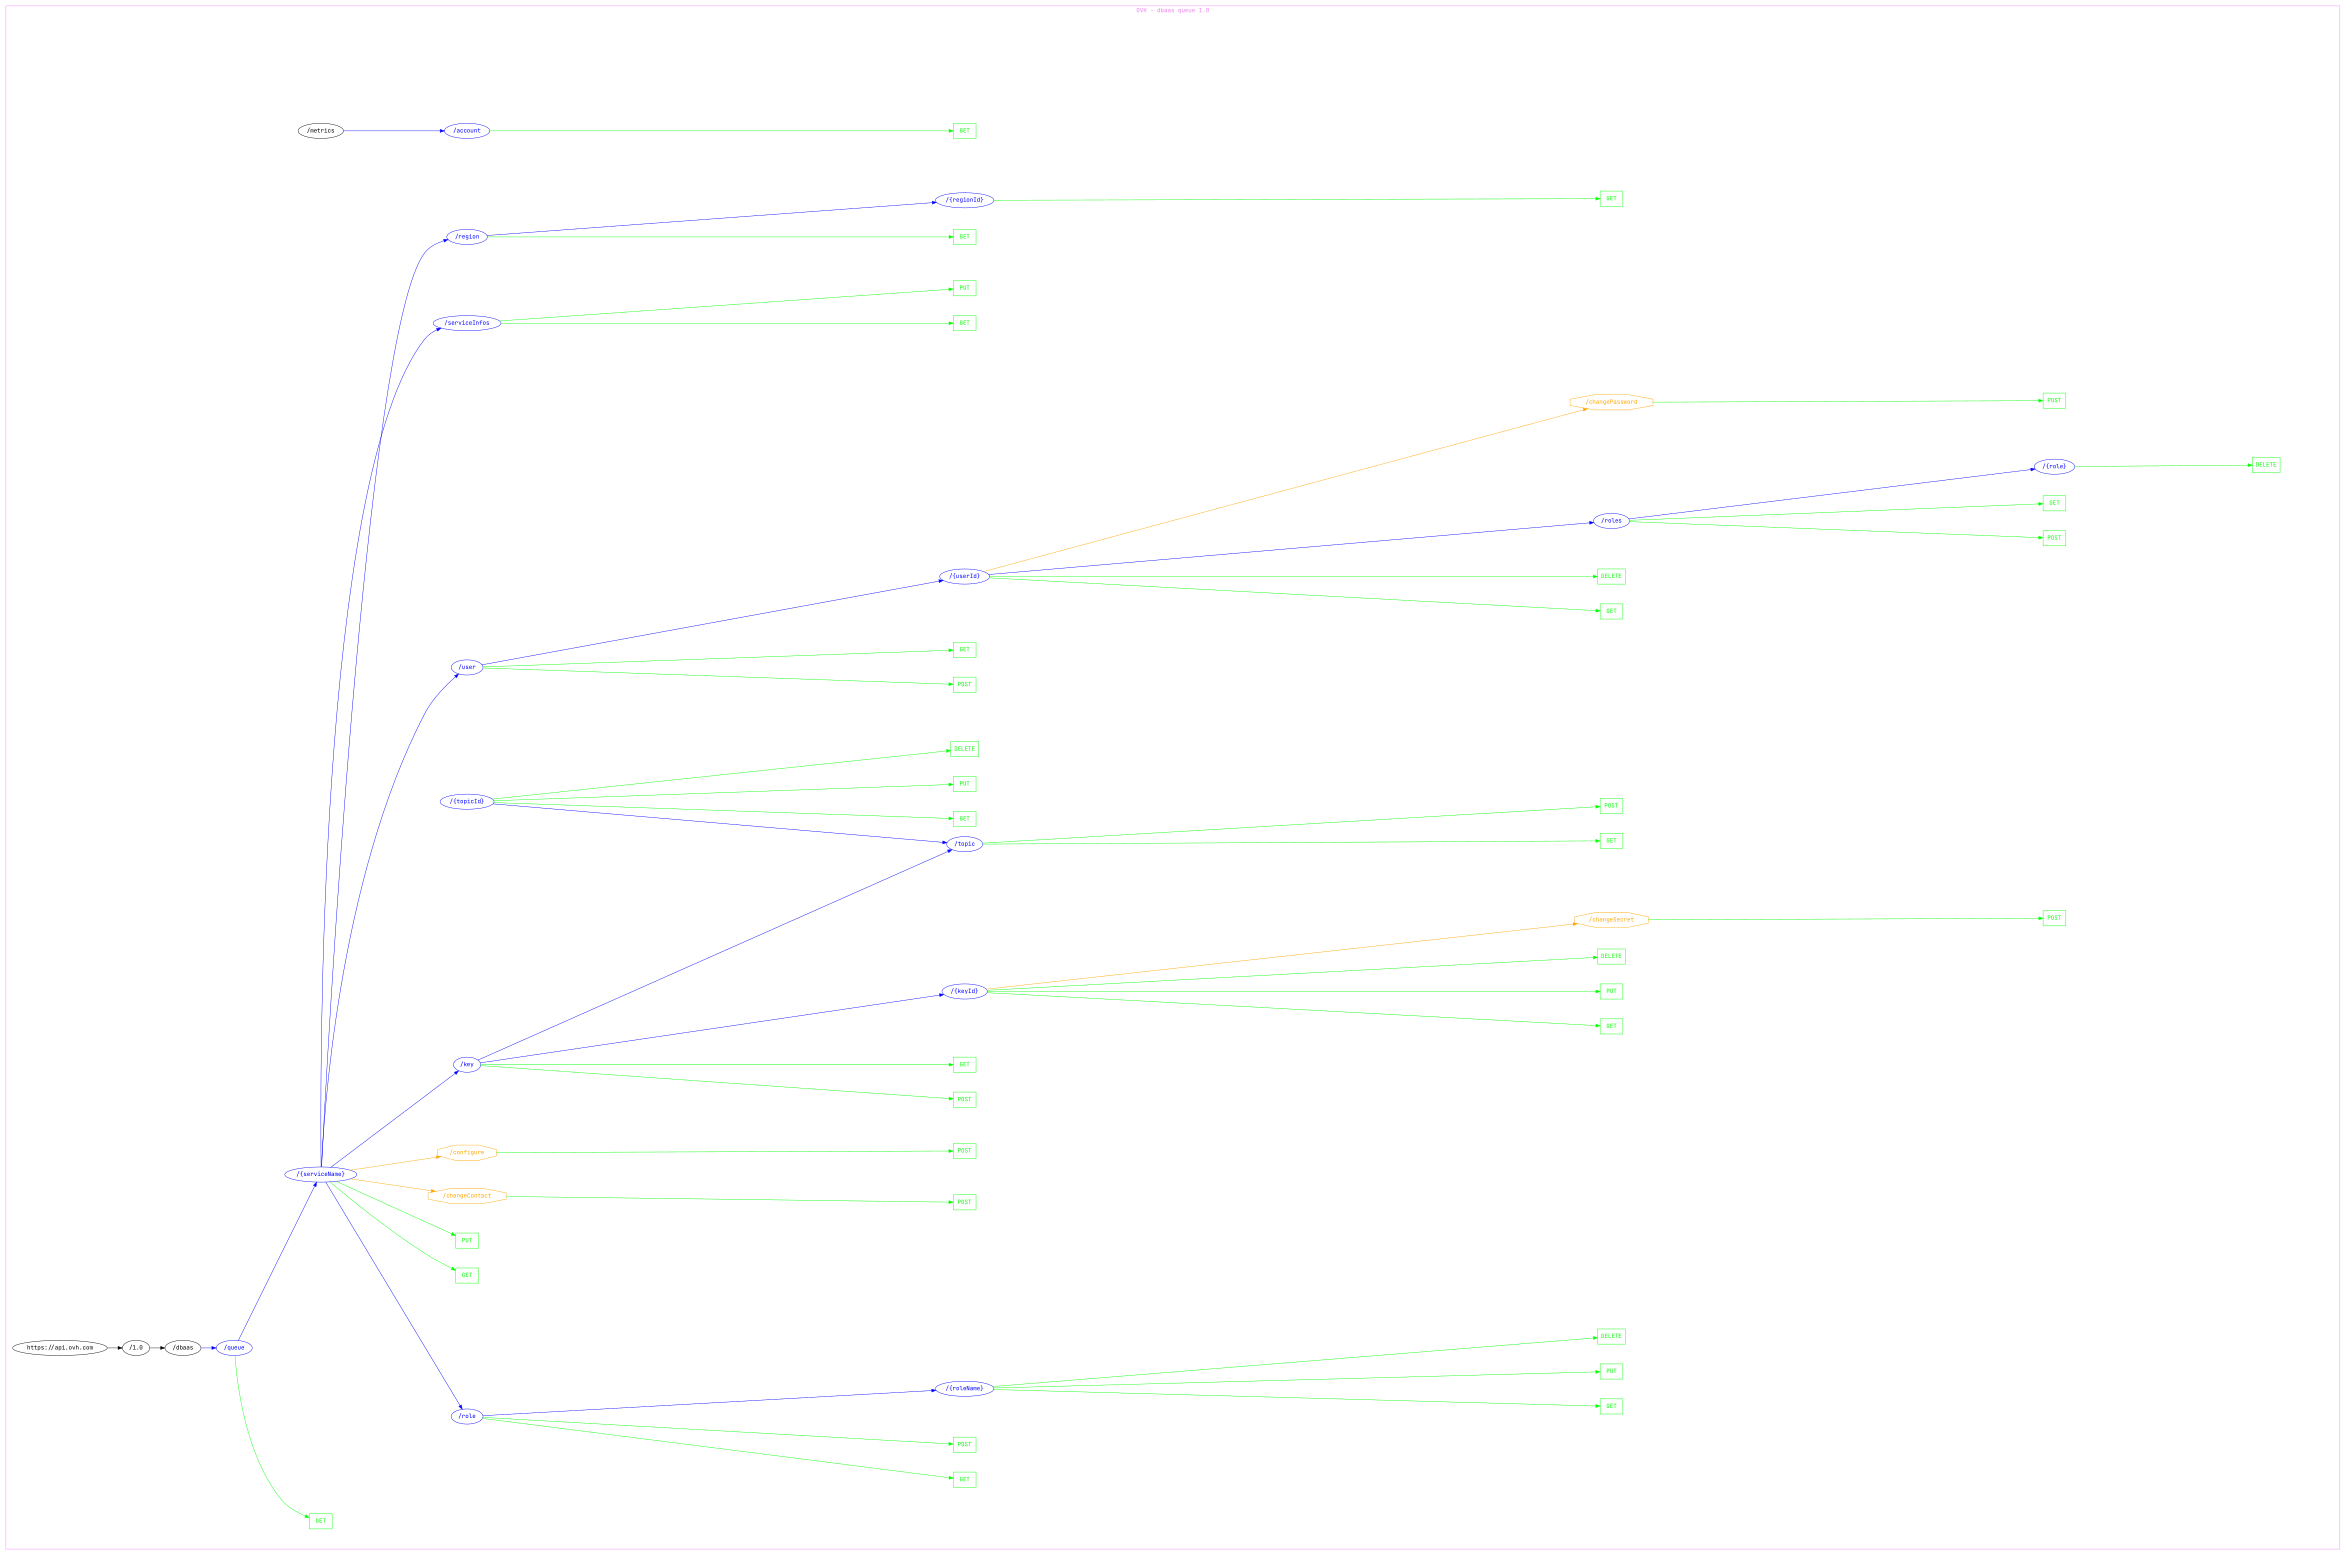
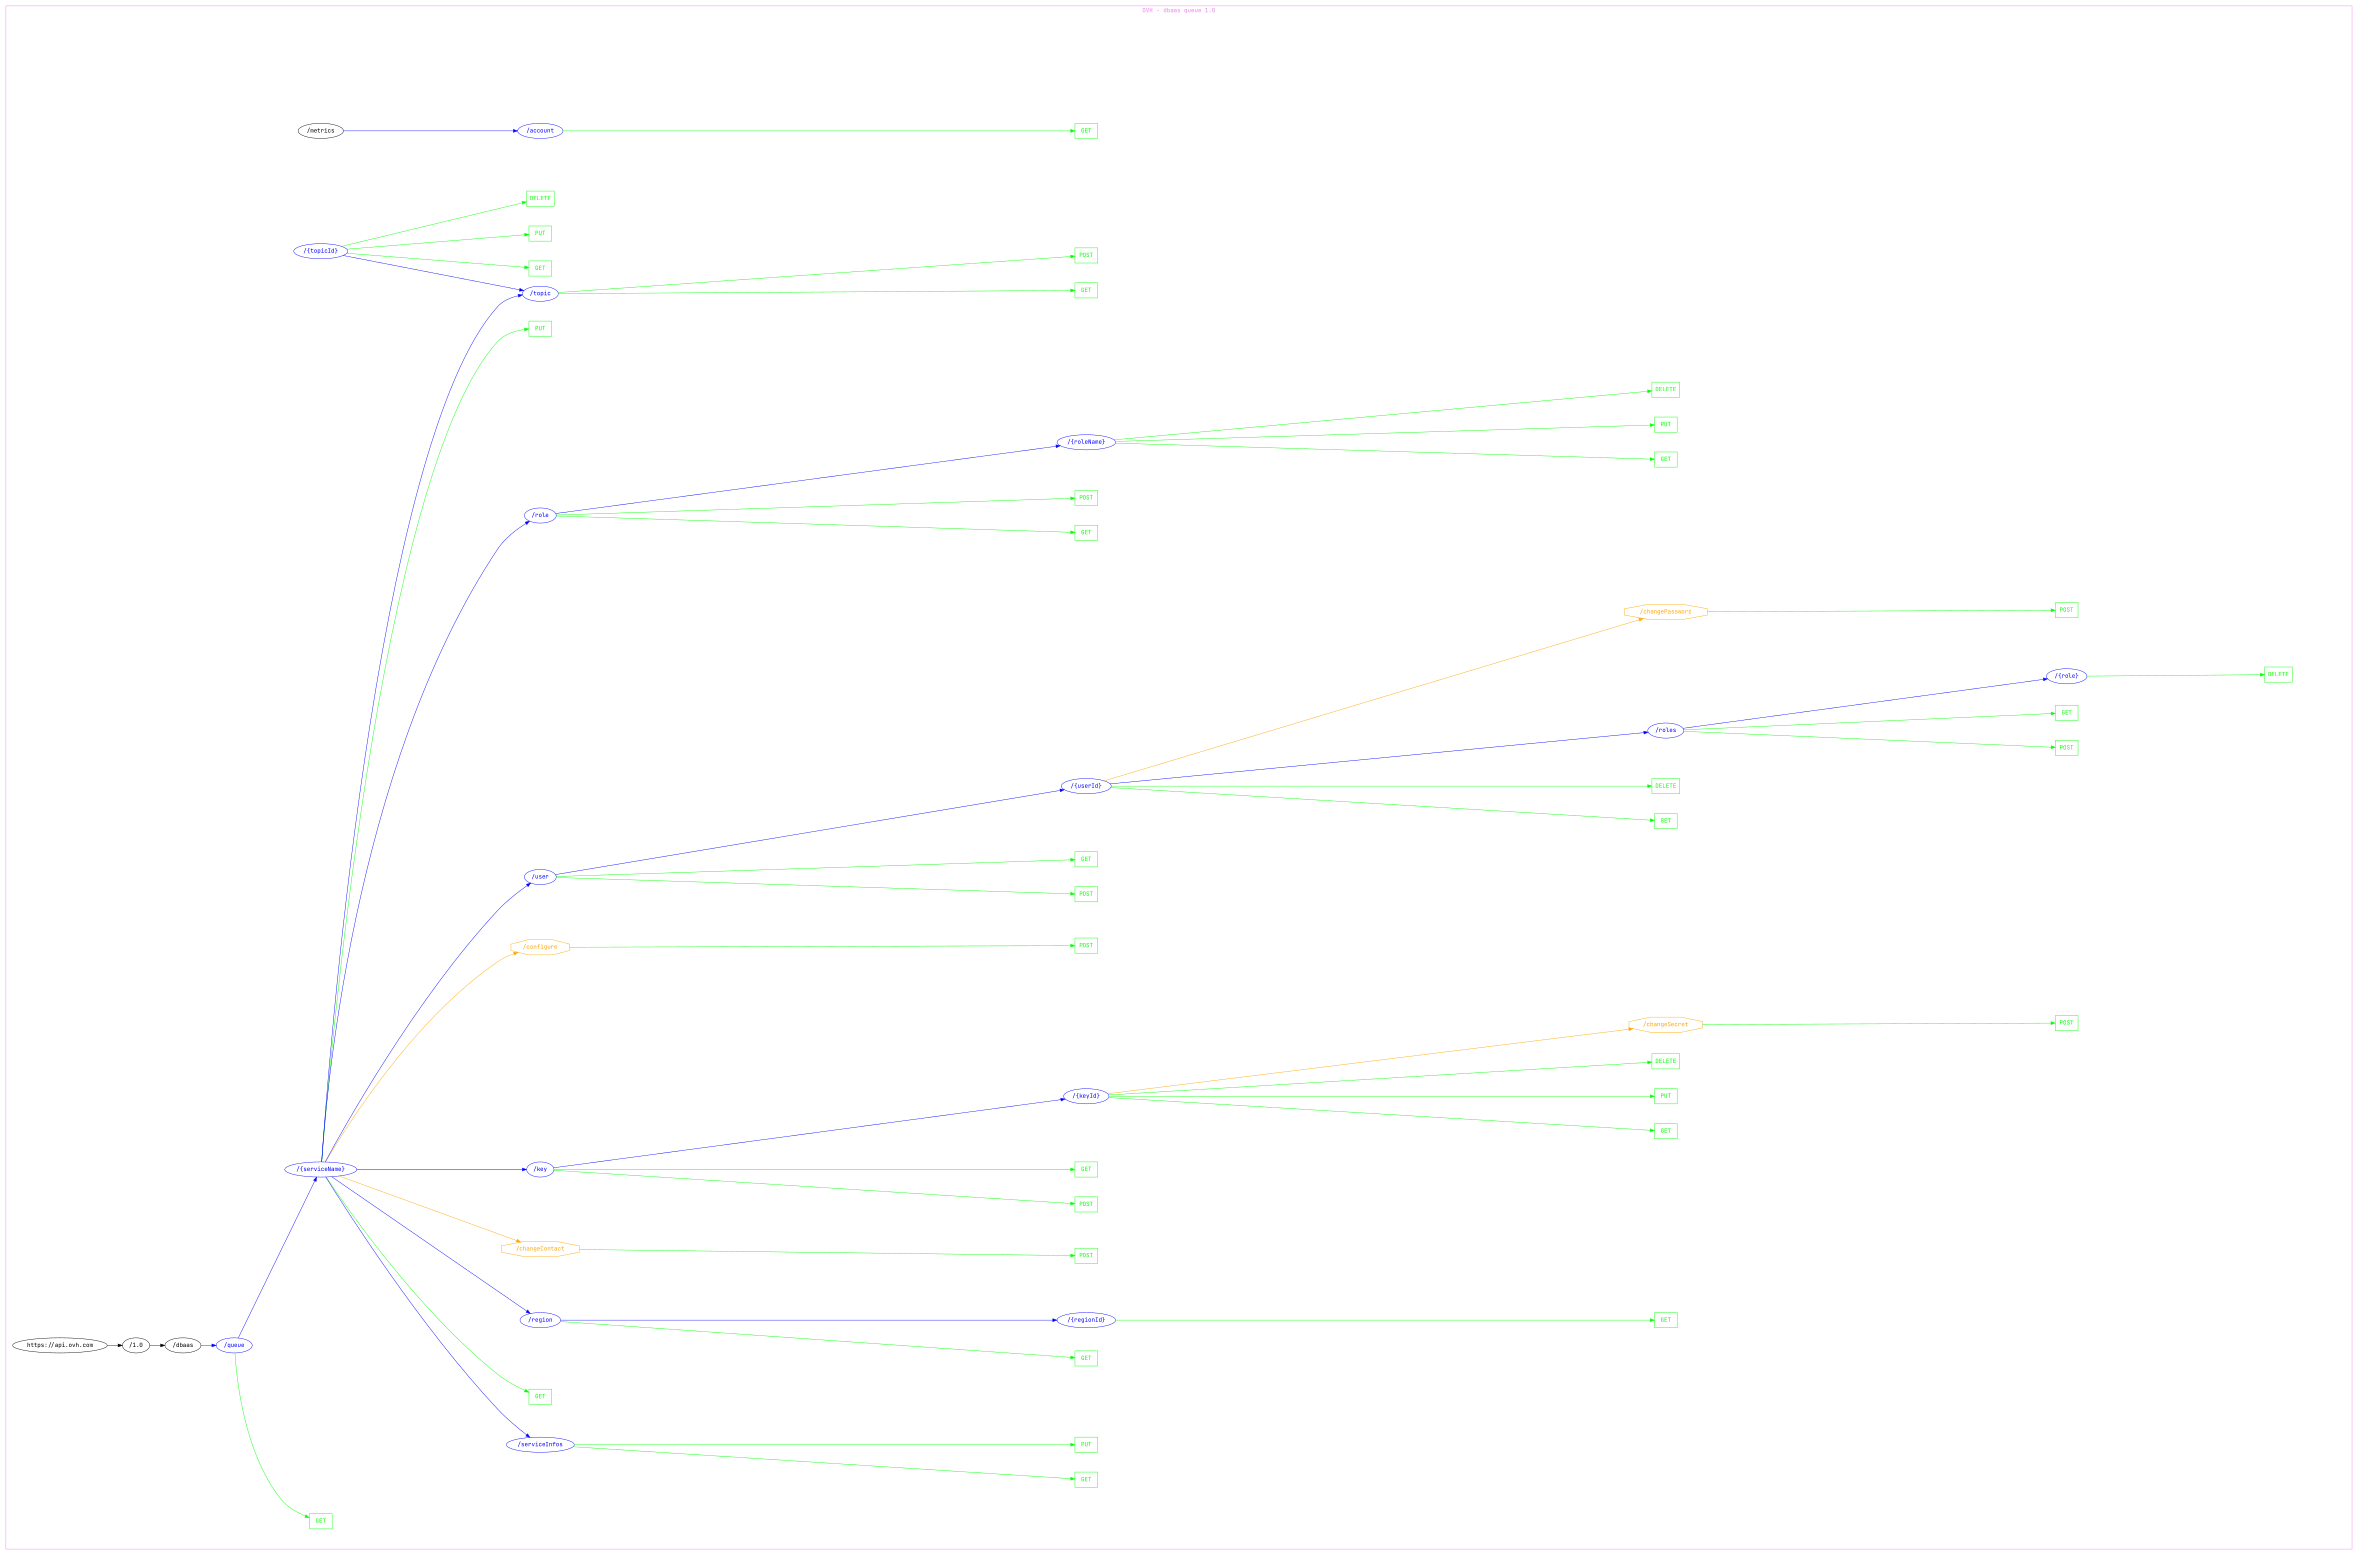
(713, 956) -> (373, 713)
